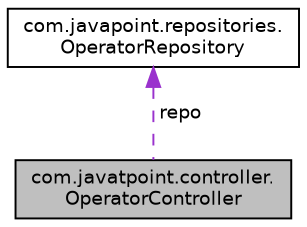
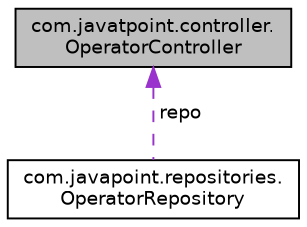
(153, 123) -> (153, 123)
